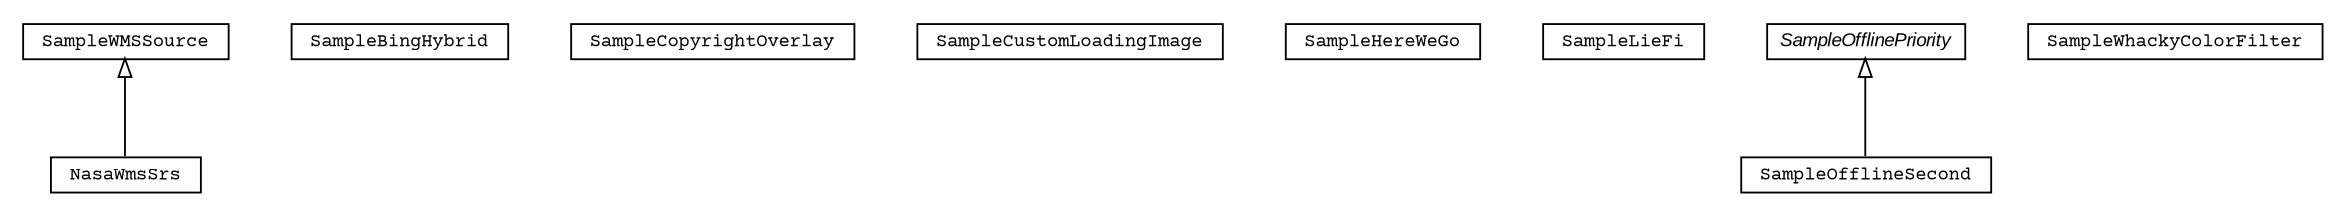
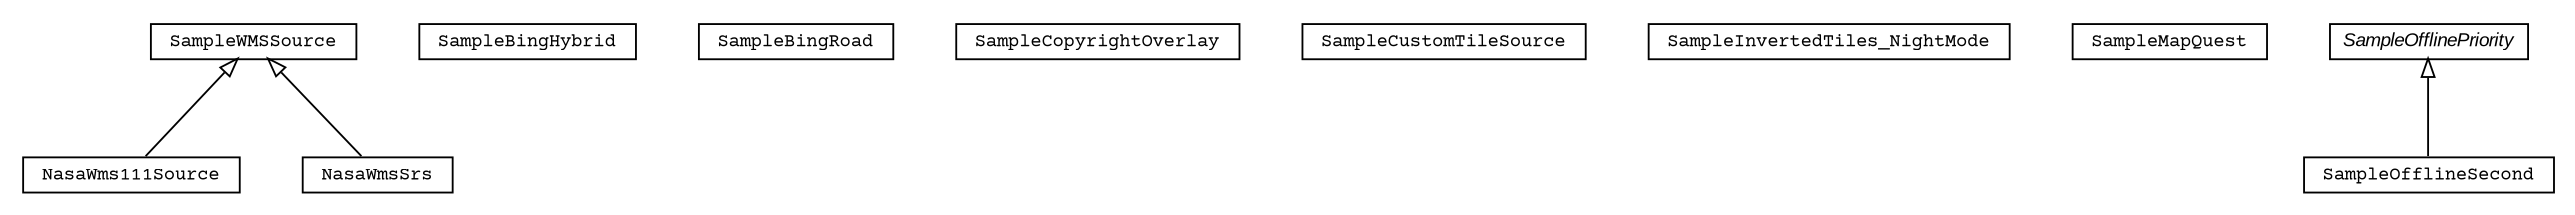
none -> (795, 41)
(1069, 41) -> none
(1382, 41) -> none
none -> (1443, 41)
(1623, 41) -> none
none -> (1828, 41)
none -> (2169, 41)
(2174, 41) -> none
none -> (131, 174)
